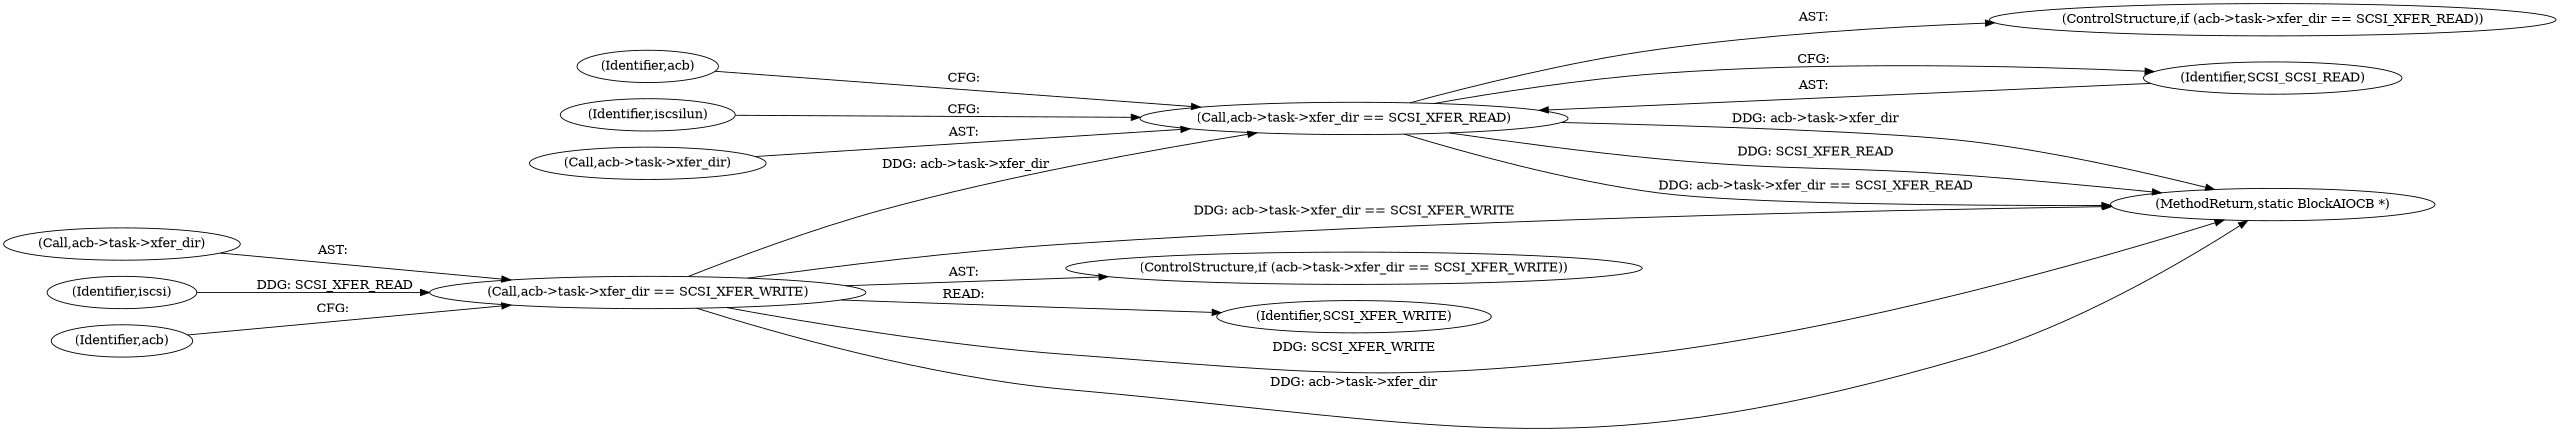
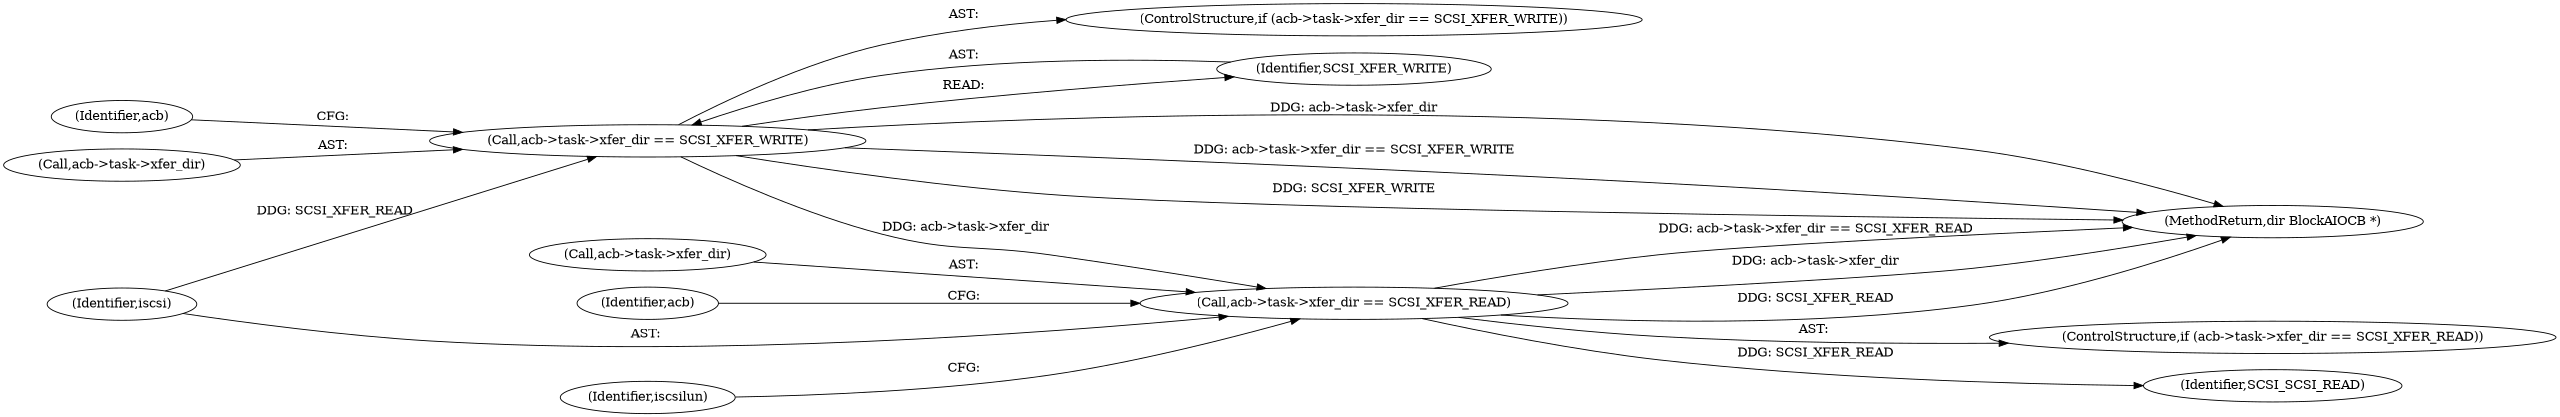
(1816, 60) -> (1816, 353)
none -> (963, 67)
(1850, 97) -> (701, 346)
(2273, 205) -> (2273, 222)
